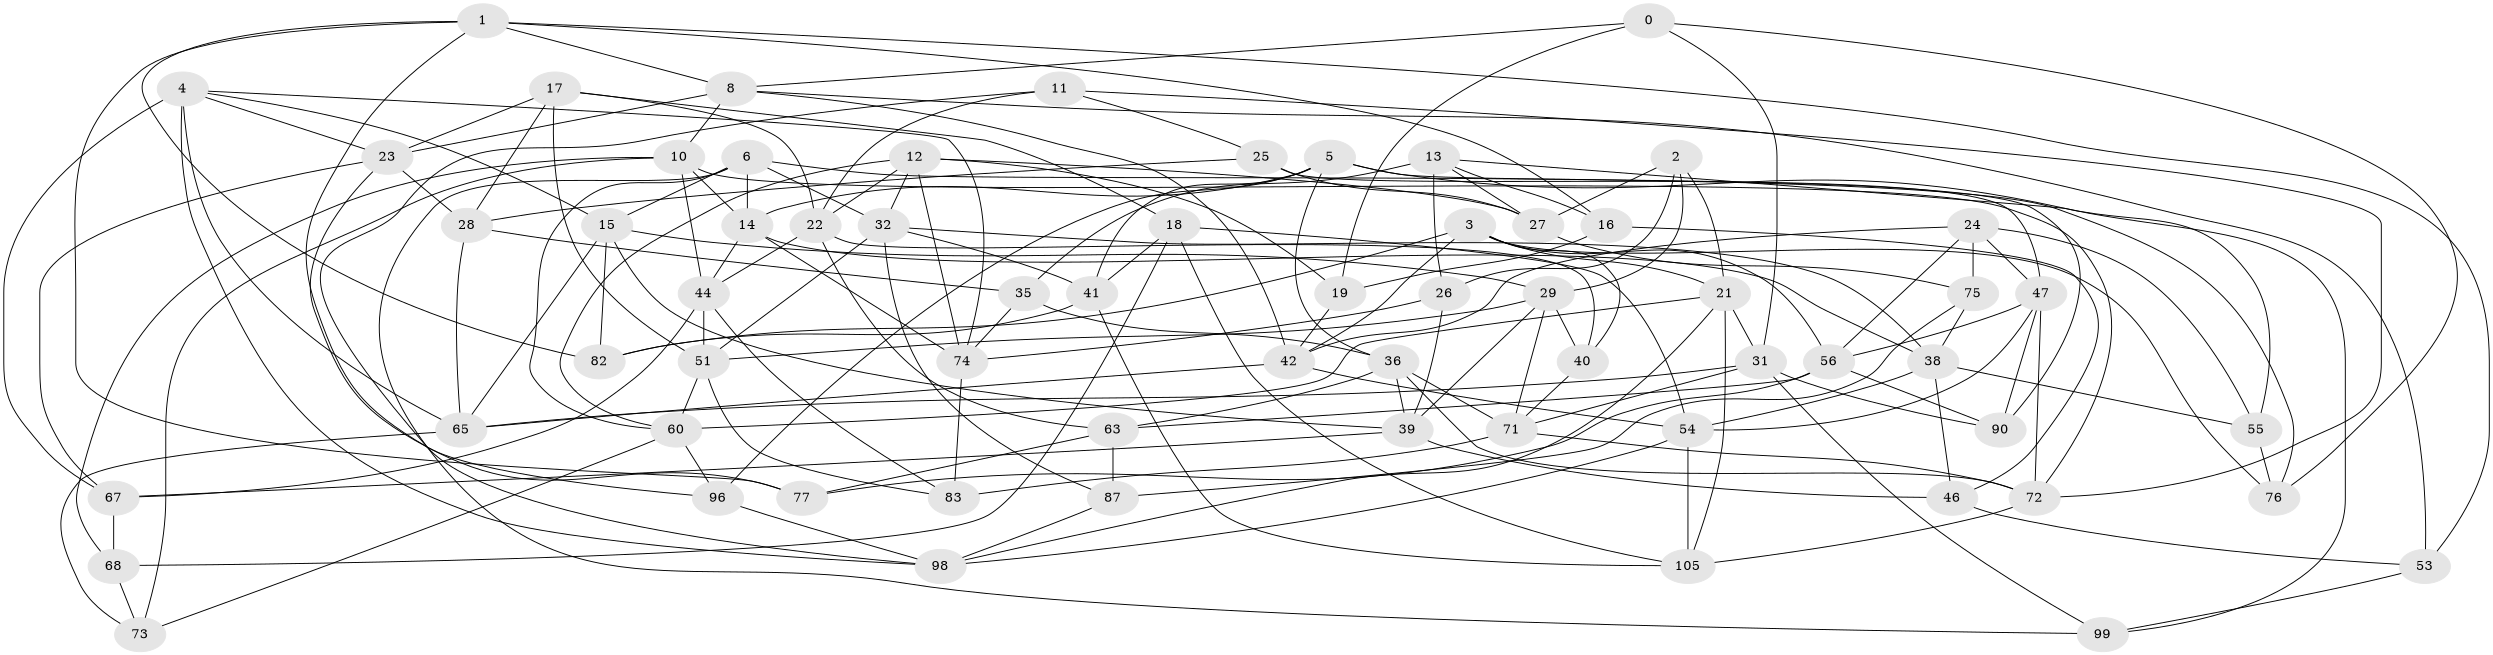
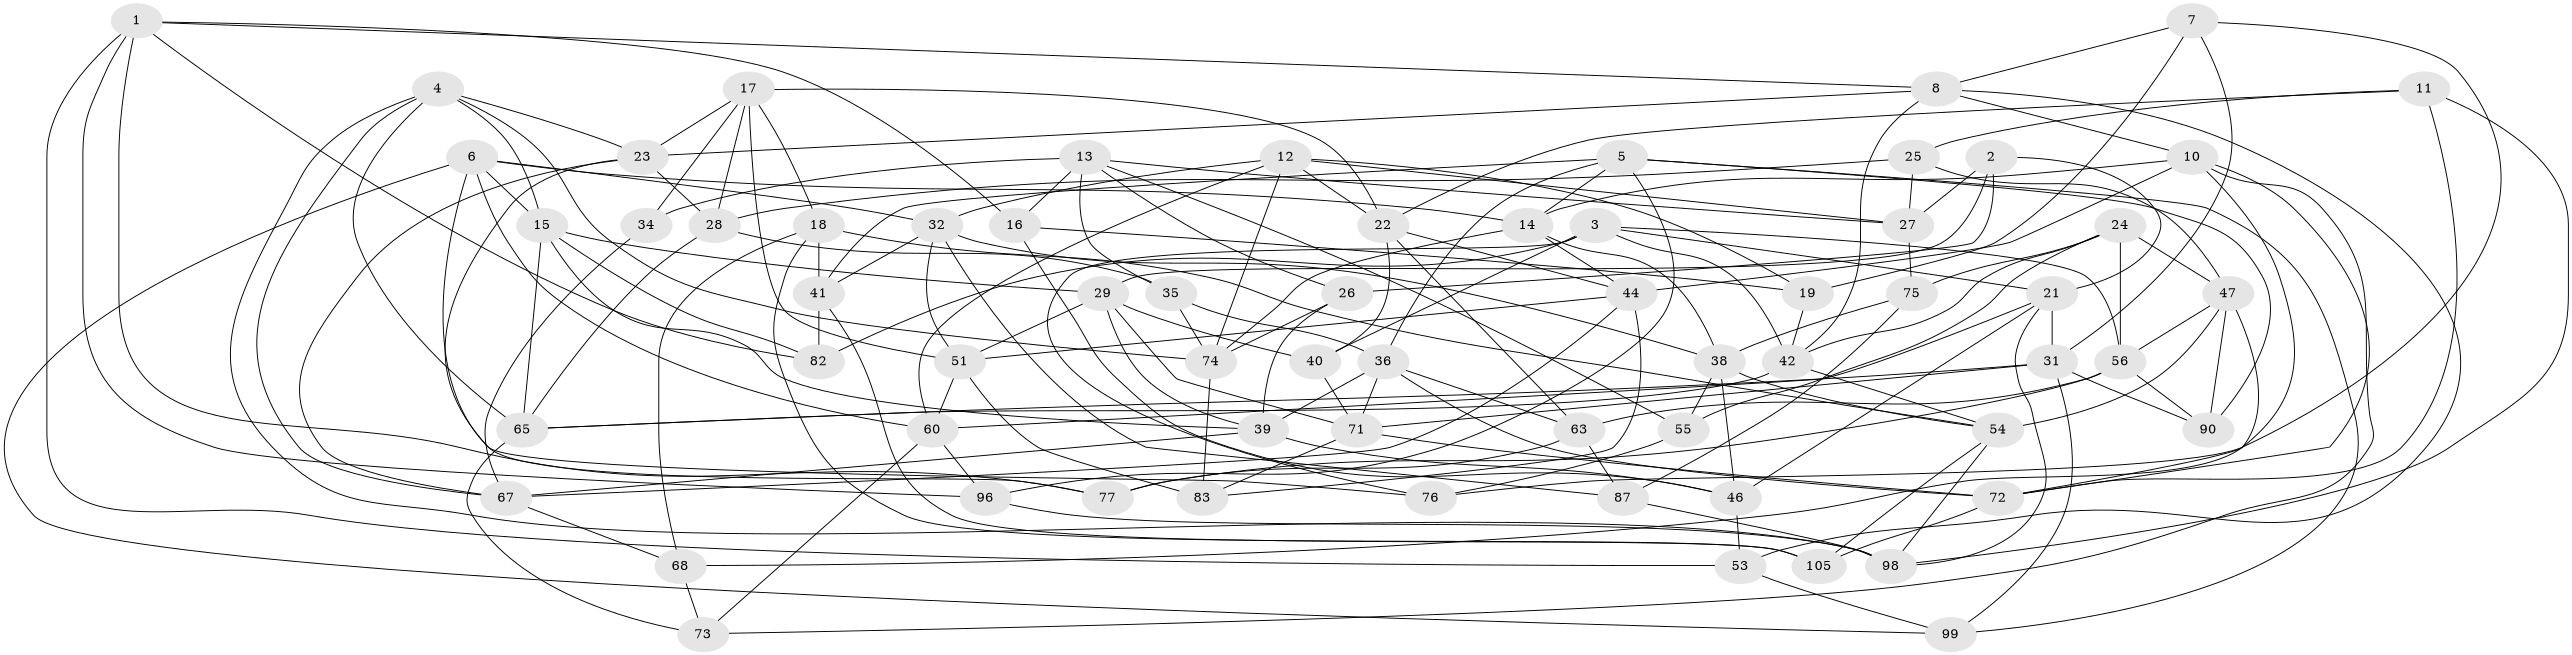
(1649, 21) -> (2192, 21)
none -> (646, 225)
(1723, 438) -> (1901, 392)
